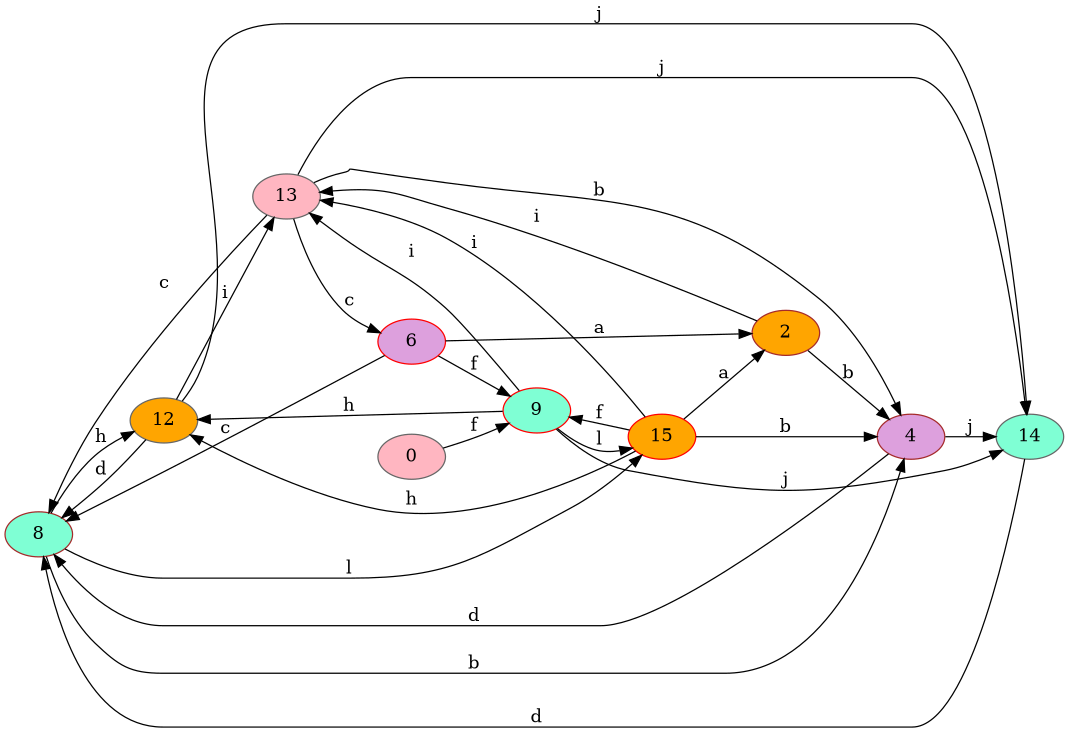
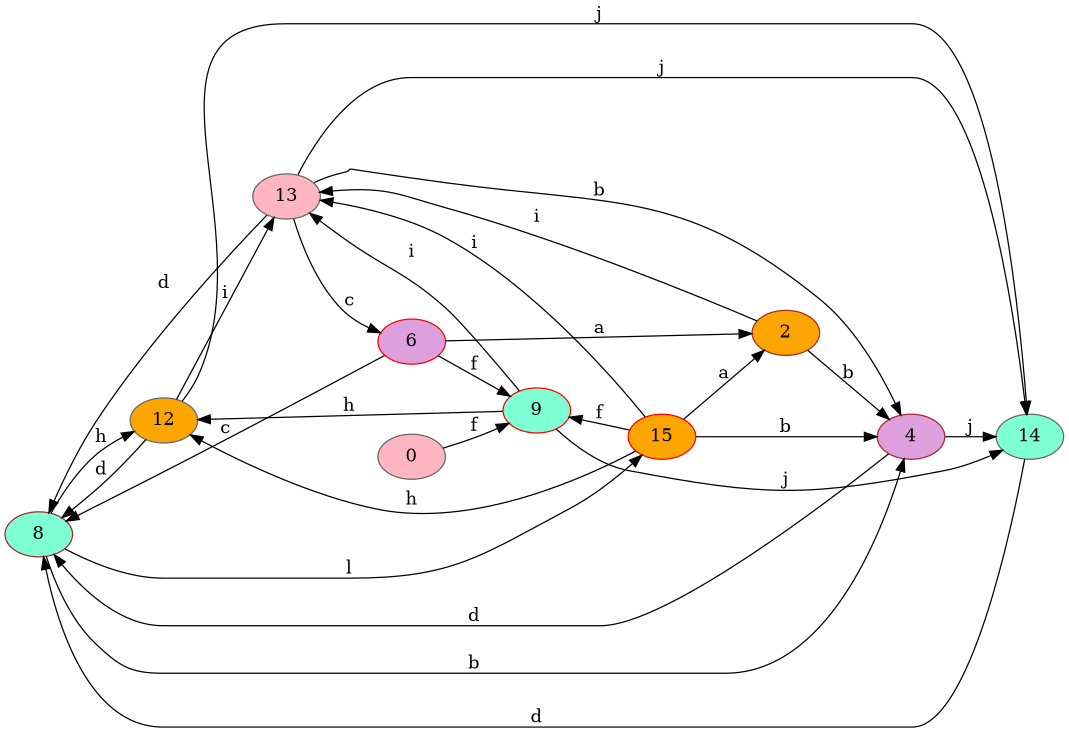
(164, 283) -> (164, 283)
(598, 450) -> none
